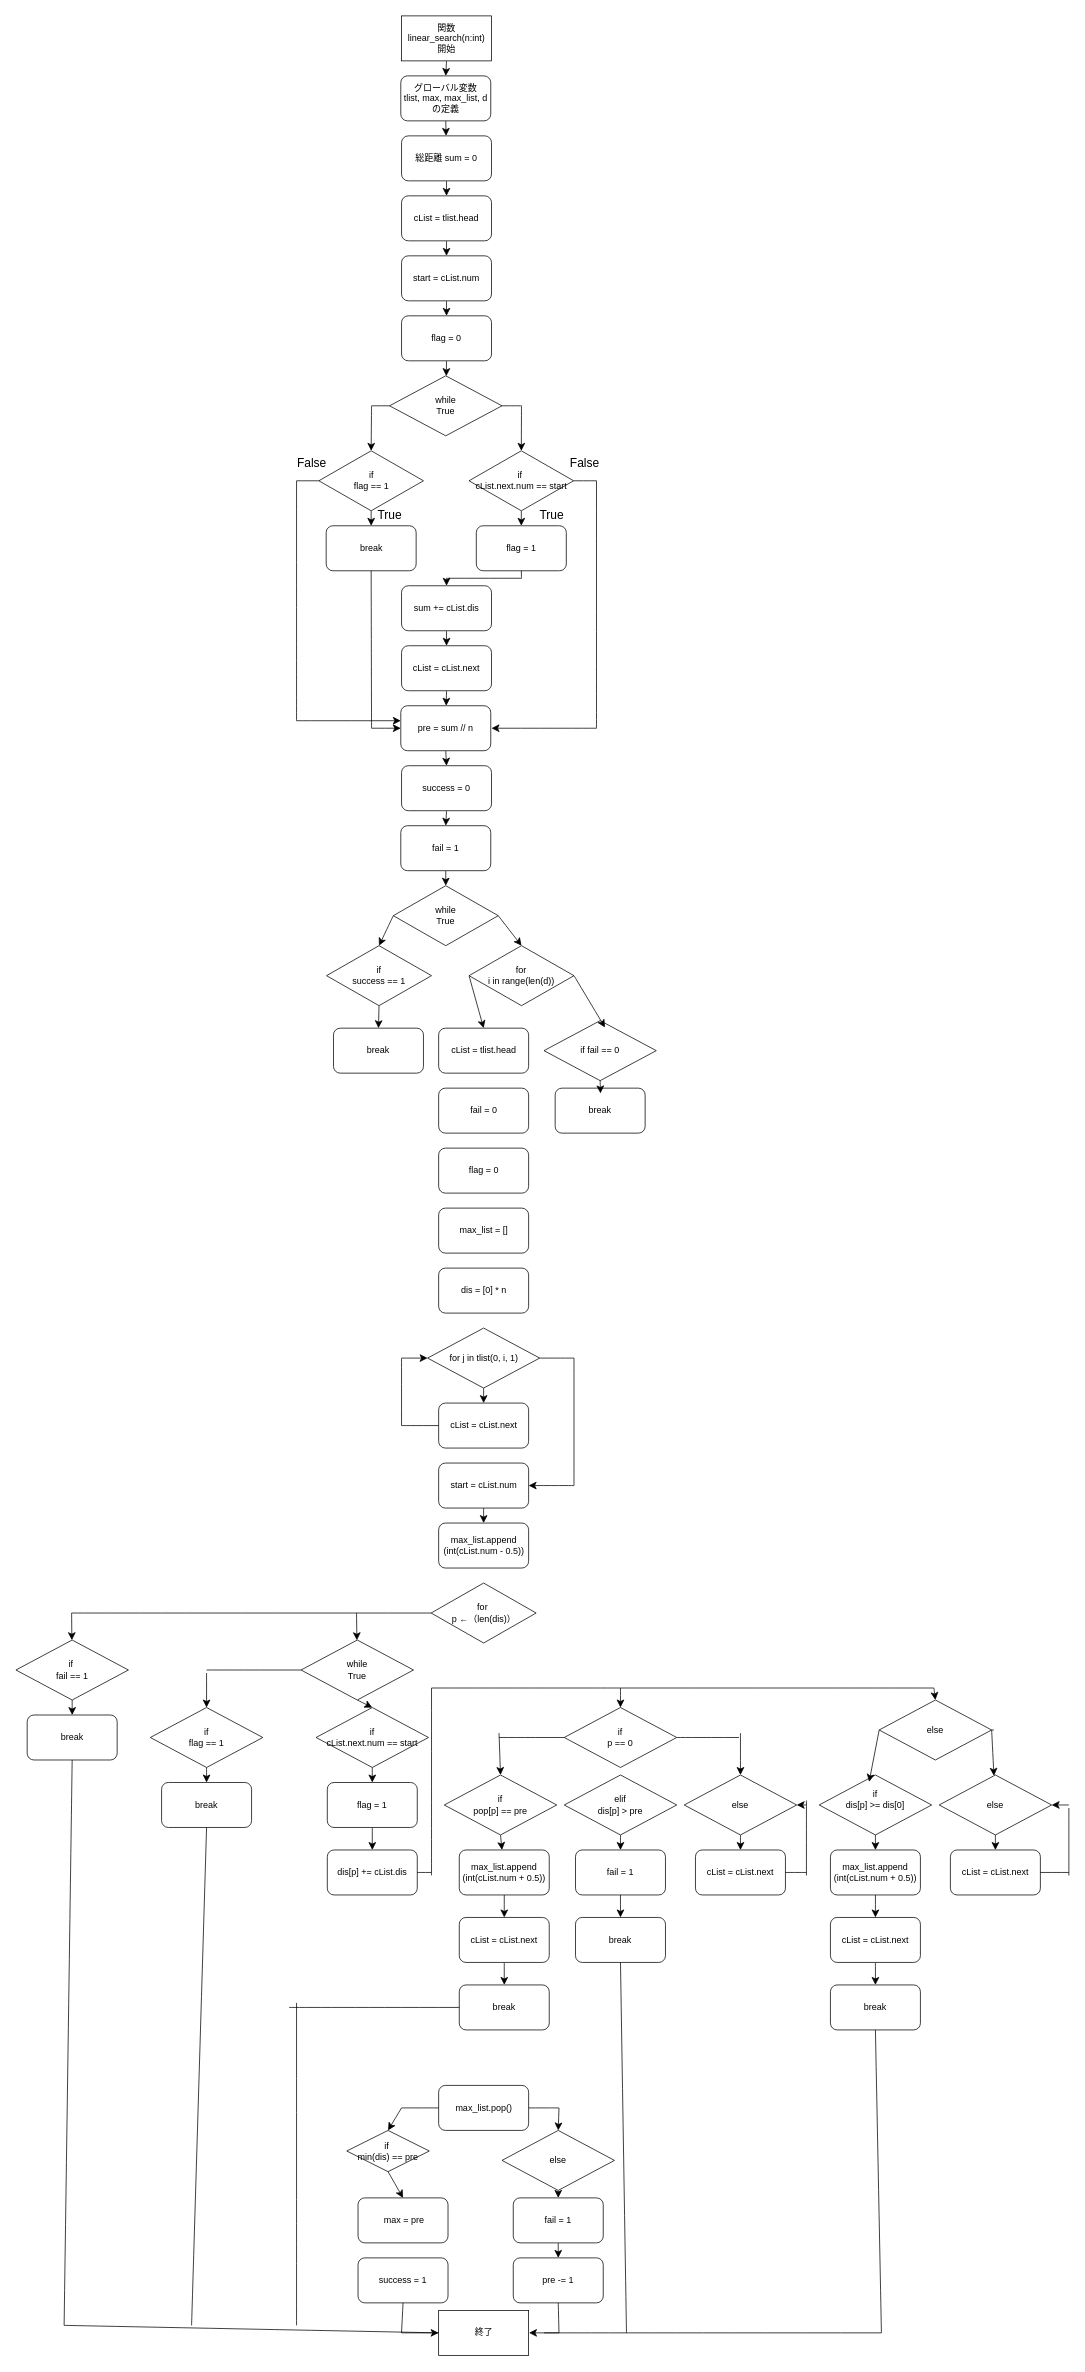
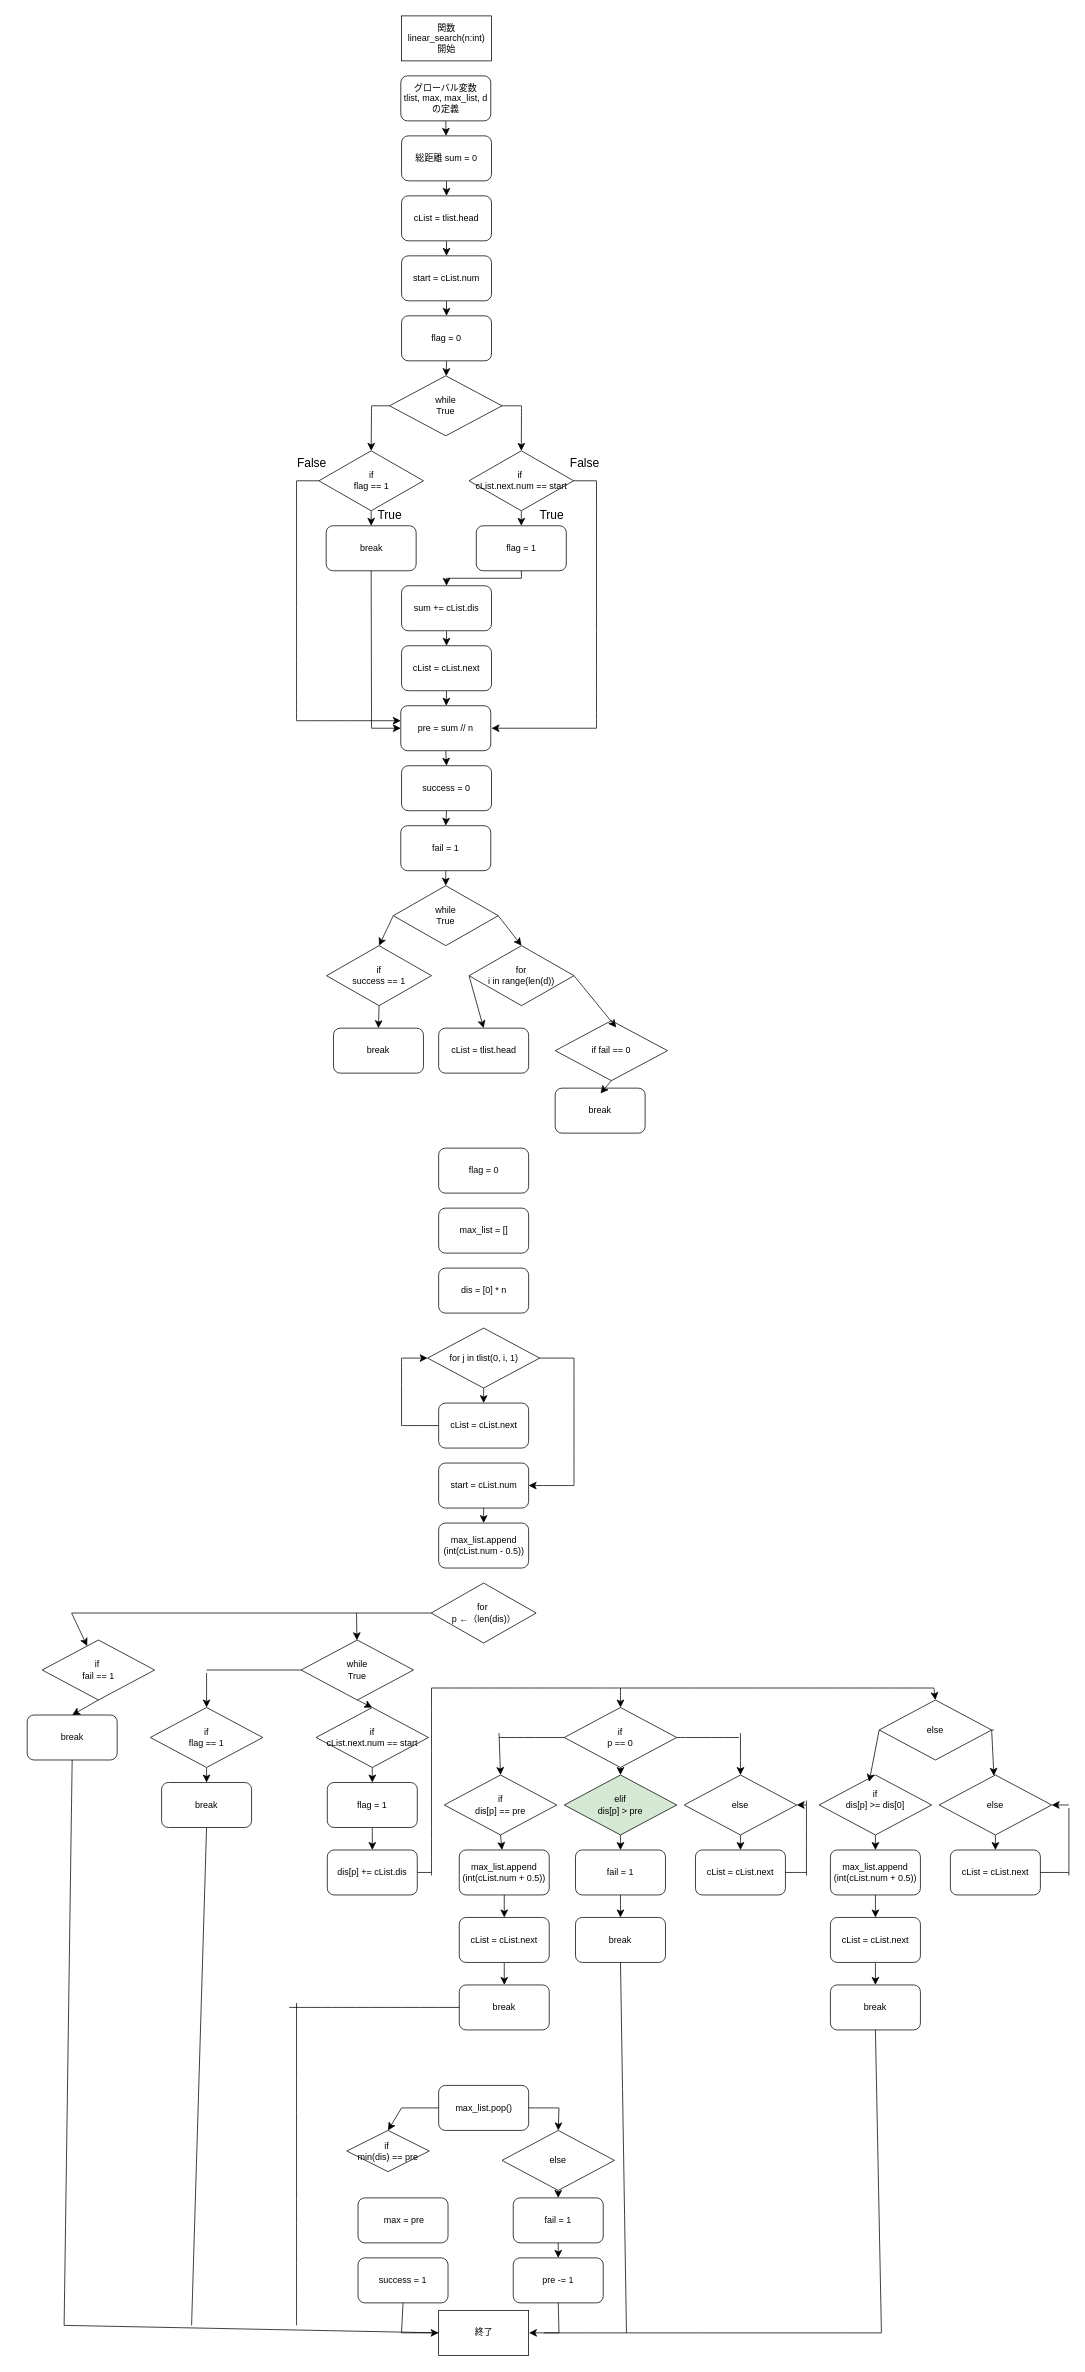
(447, 63) -> none
(600, 1050) -> (612, 1050)
(484, 1110) -> none
(72, 1670) -> (98, 1670)
none -> (621, 1768)
(501, 1805) -> (501, 1805)
(621, 1805) -> (621, 1805)
(394, 2182) -> none
